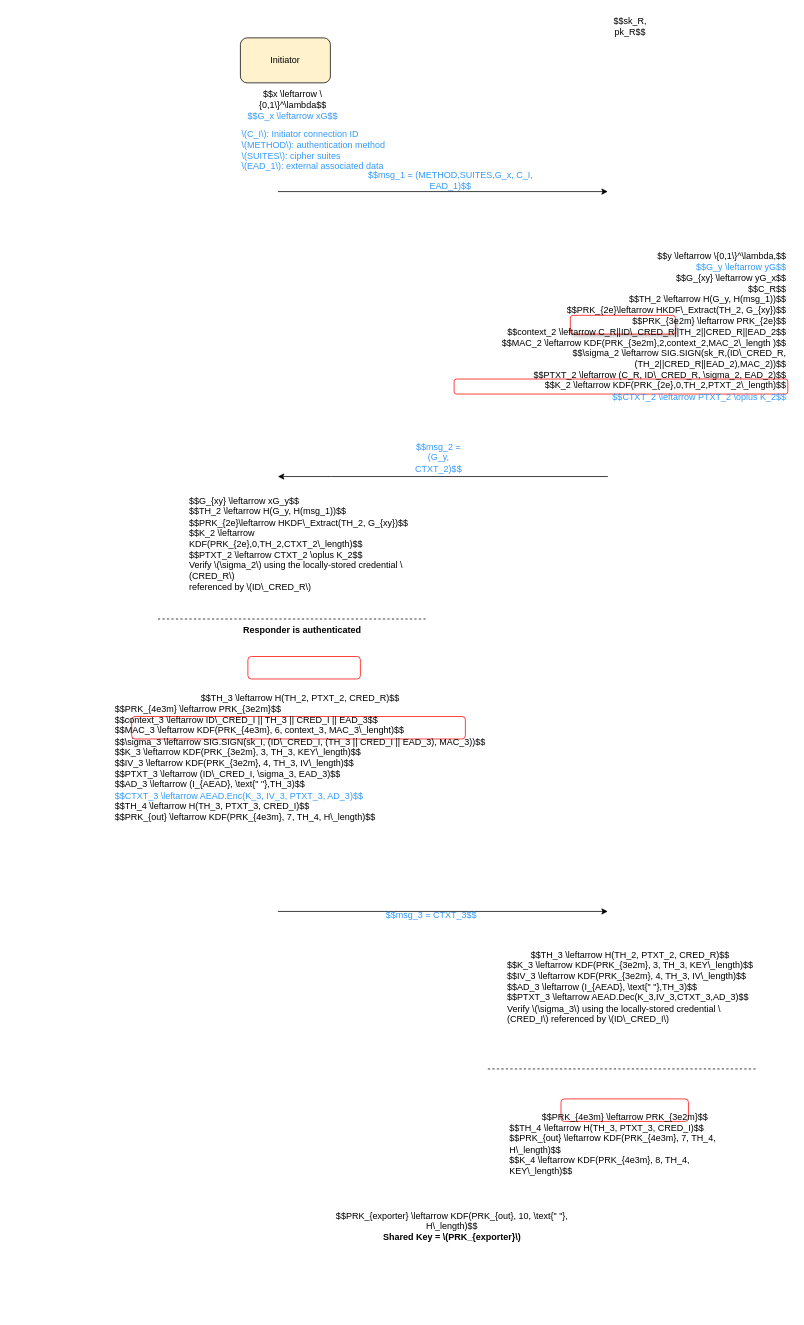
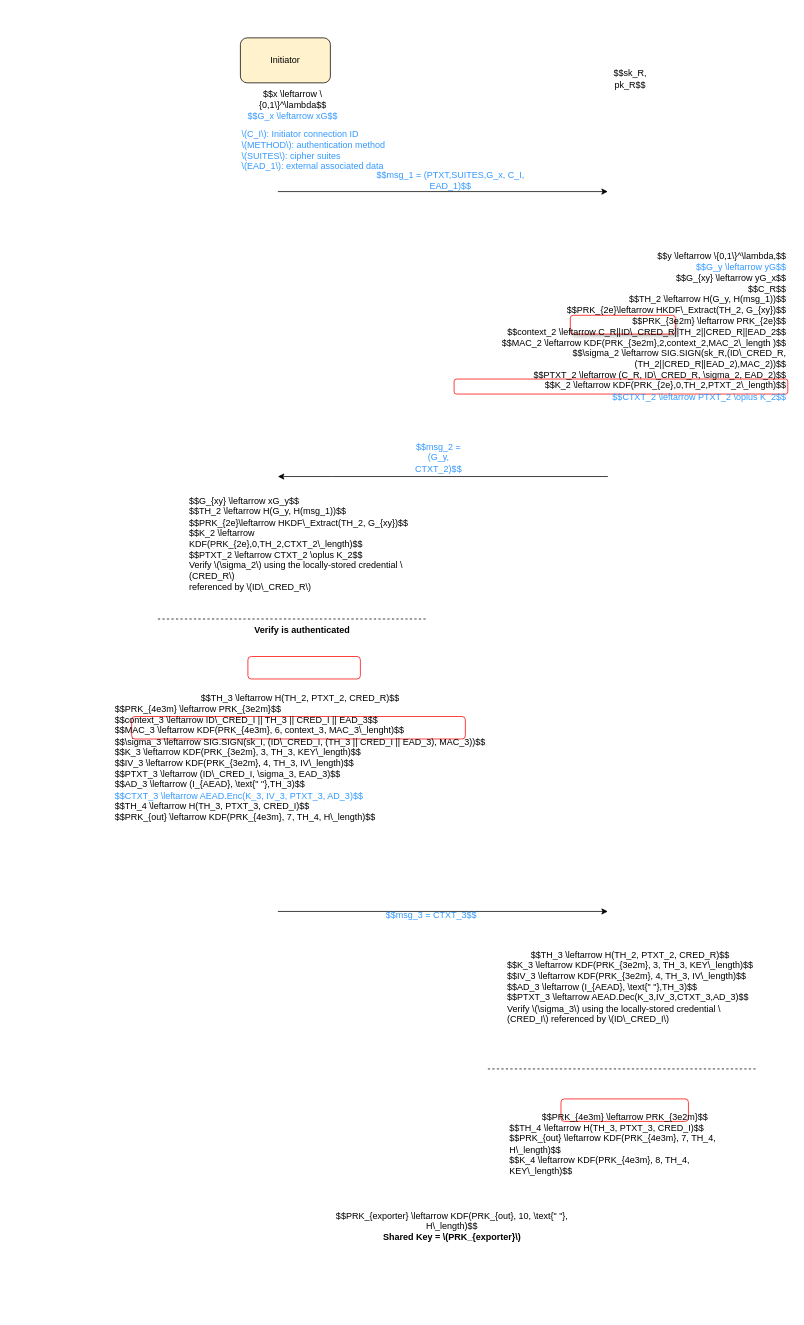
(630, 27) -> (630, 79)
(451, 180) -> (451, 180)
(302, 630) -> (302, 630)
